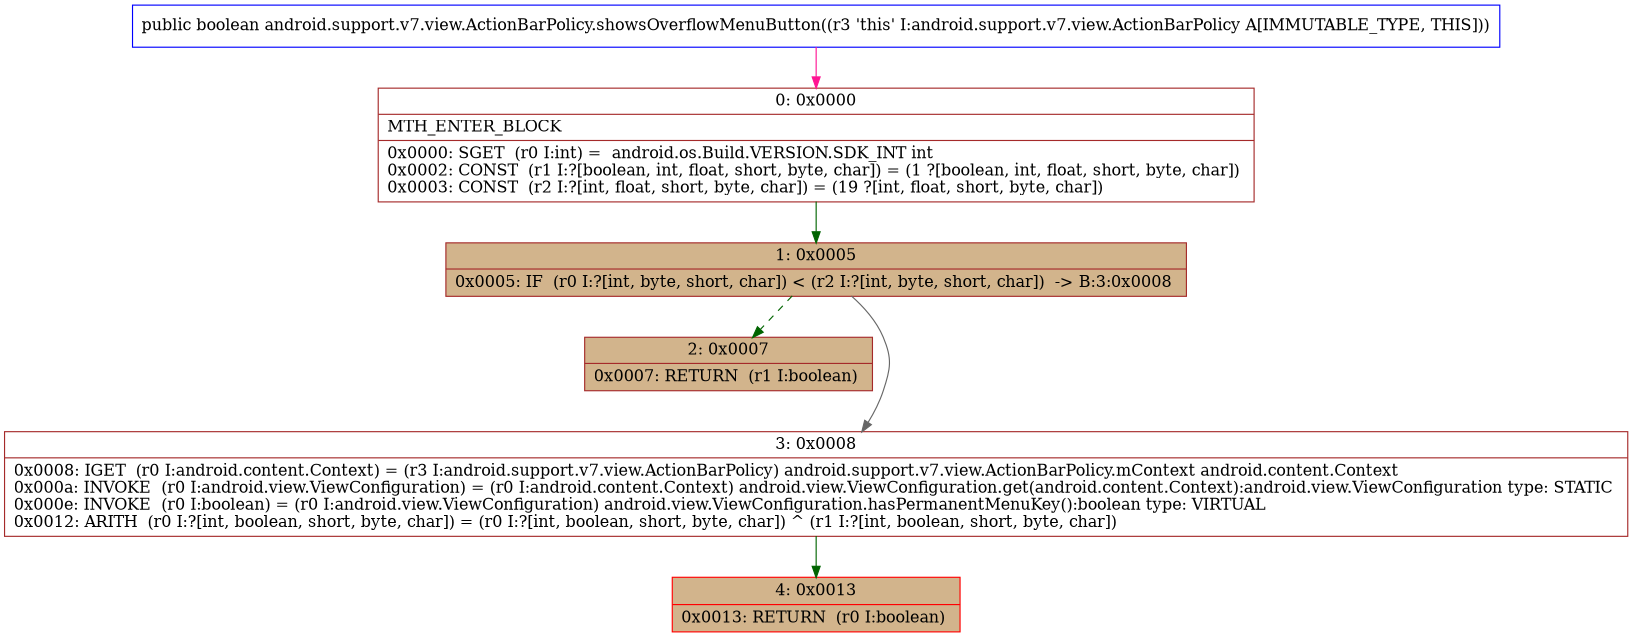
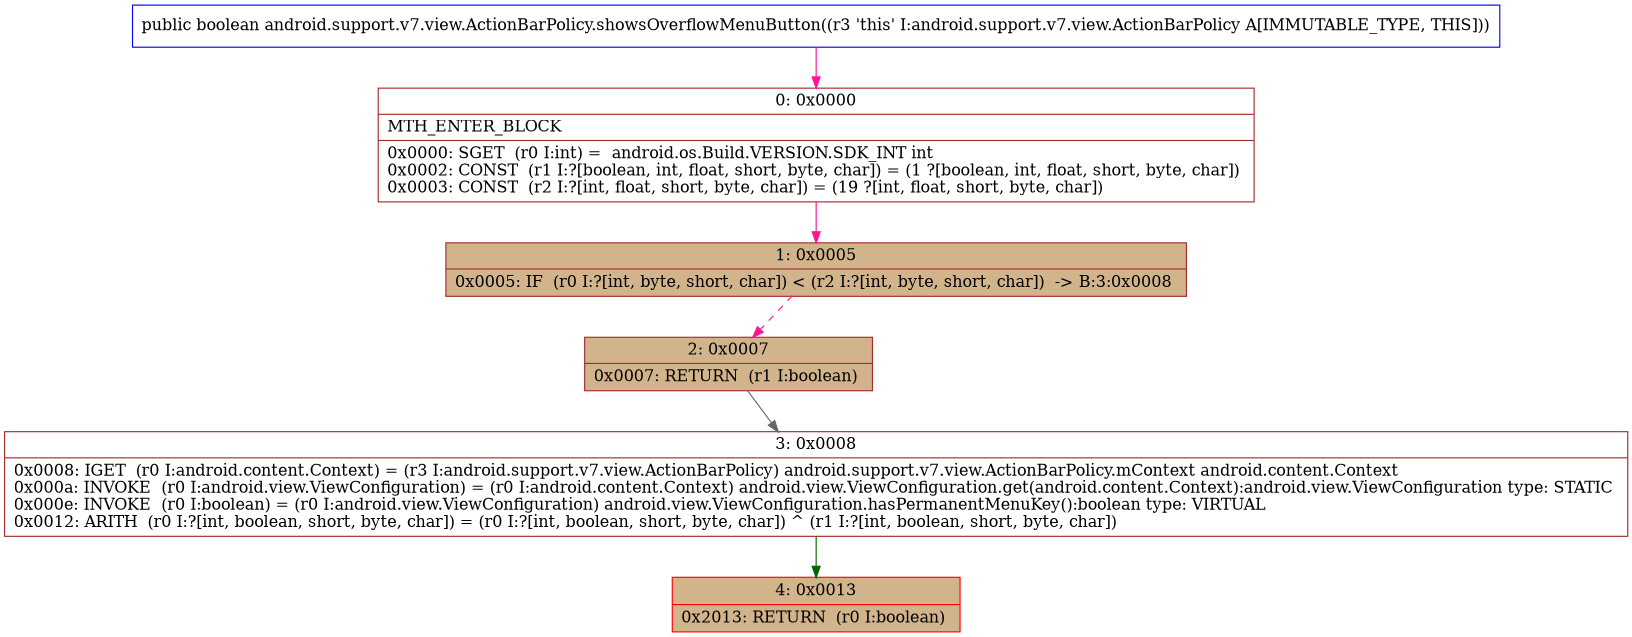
(816, 217) -> (816, 217)
(776, 313) -> (776, 313)
(889, 355) -> (759, 407)
(816, 618) -> (816, 618)
